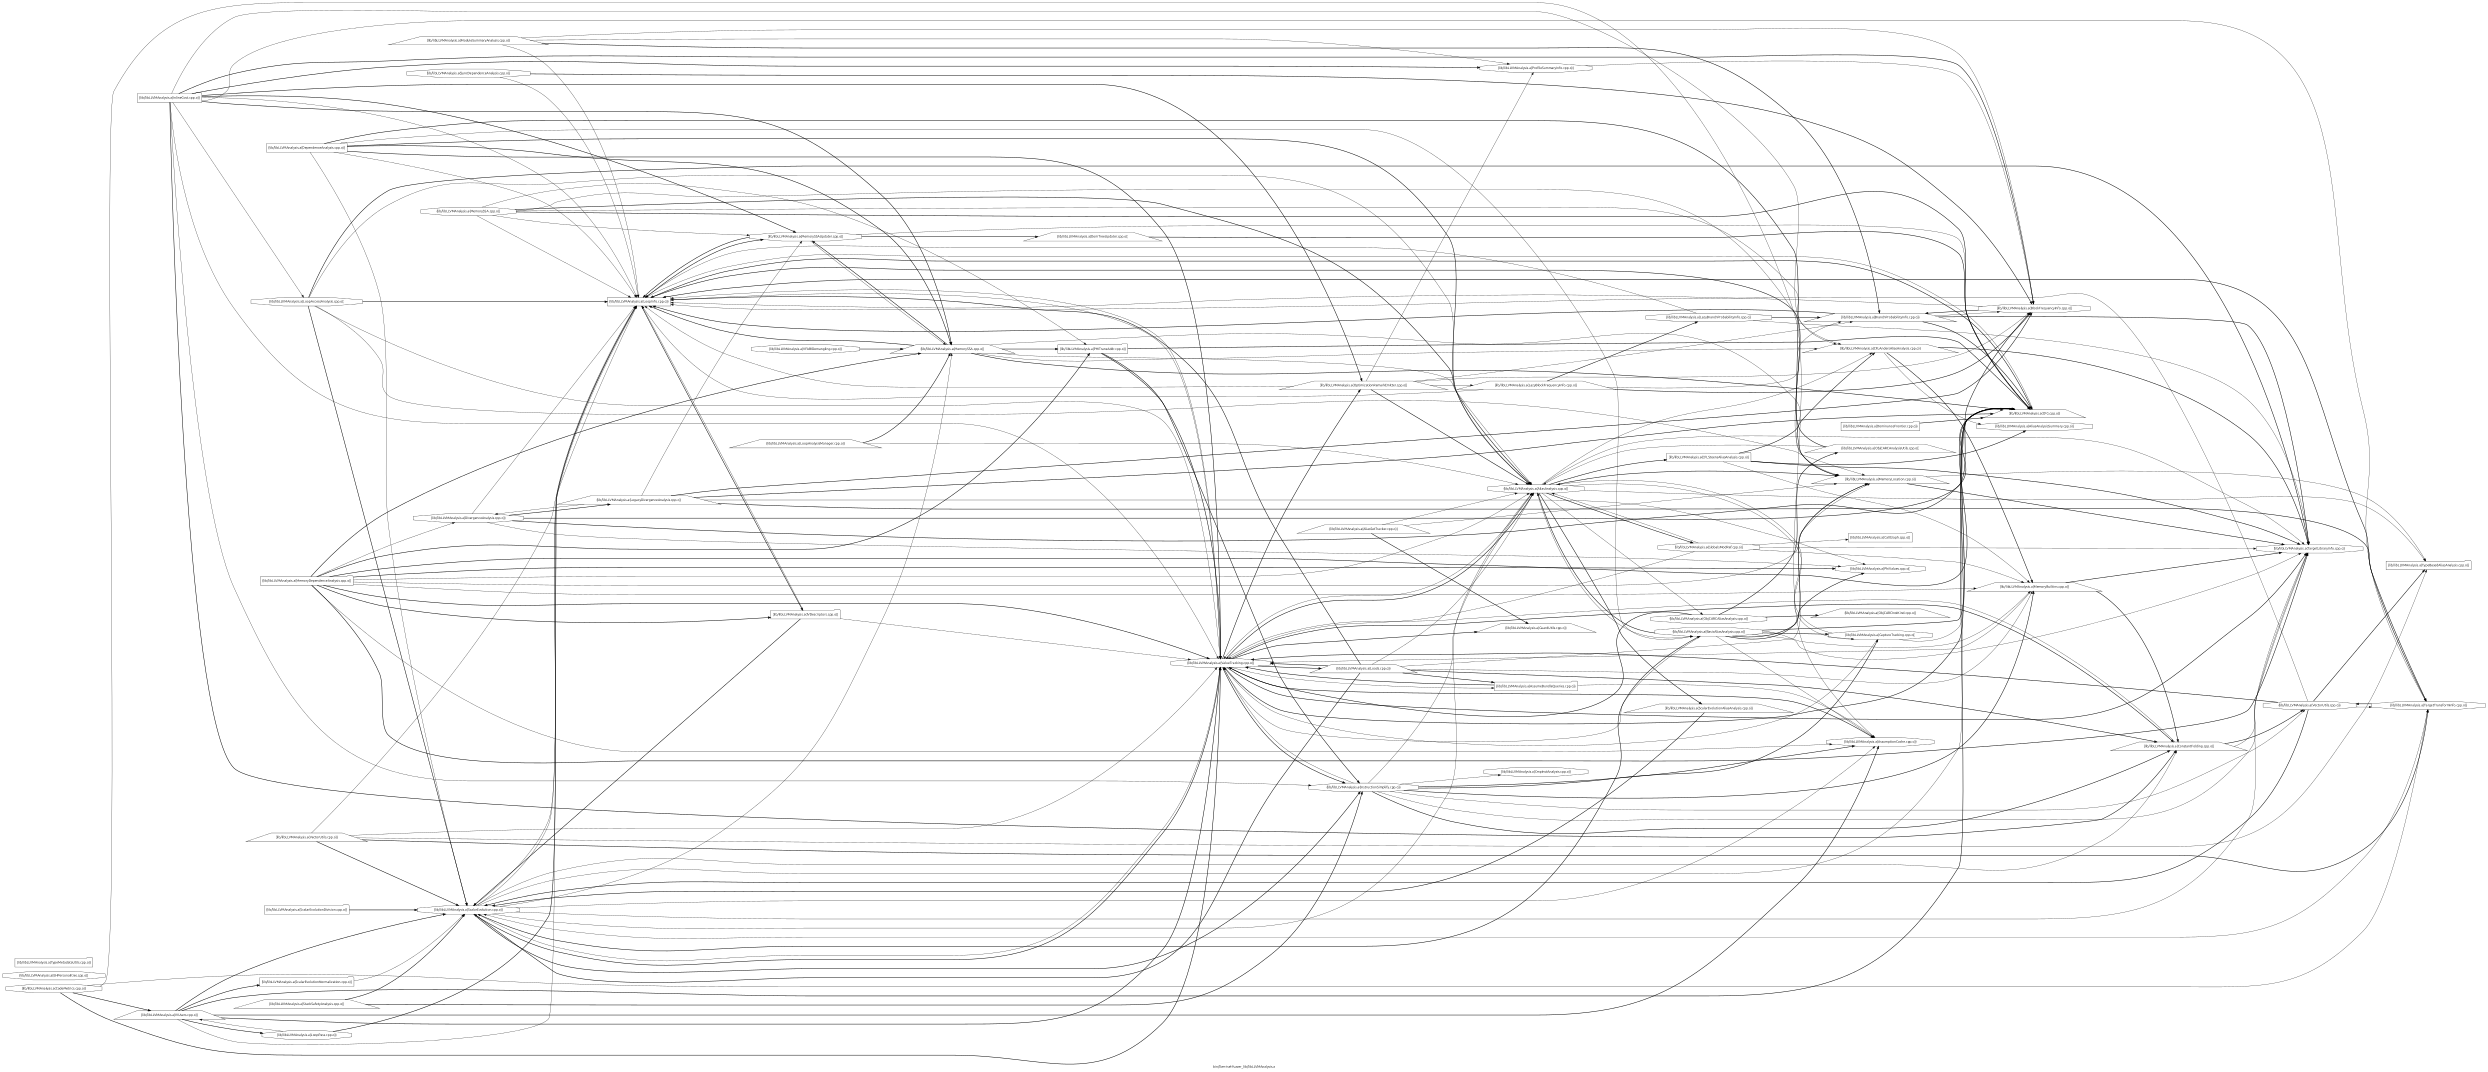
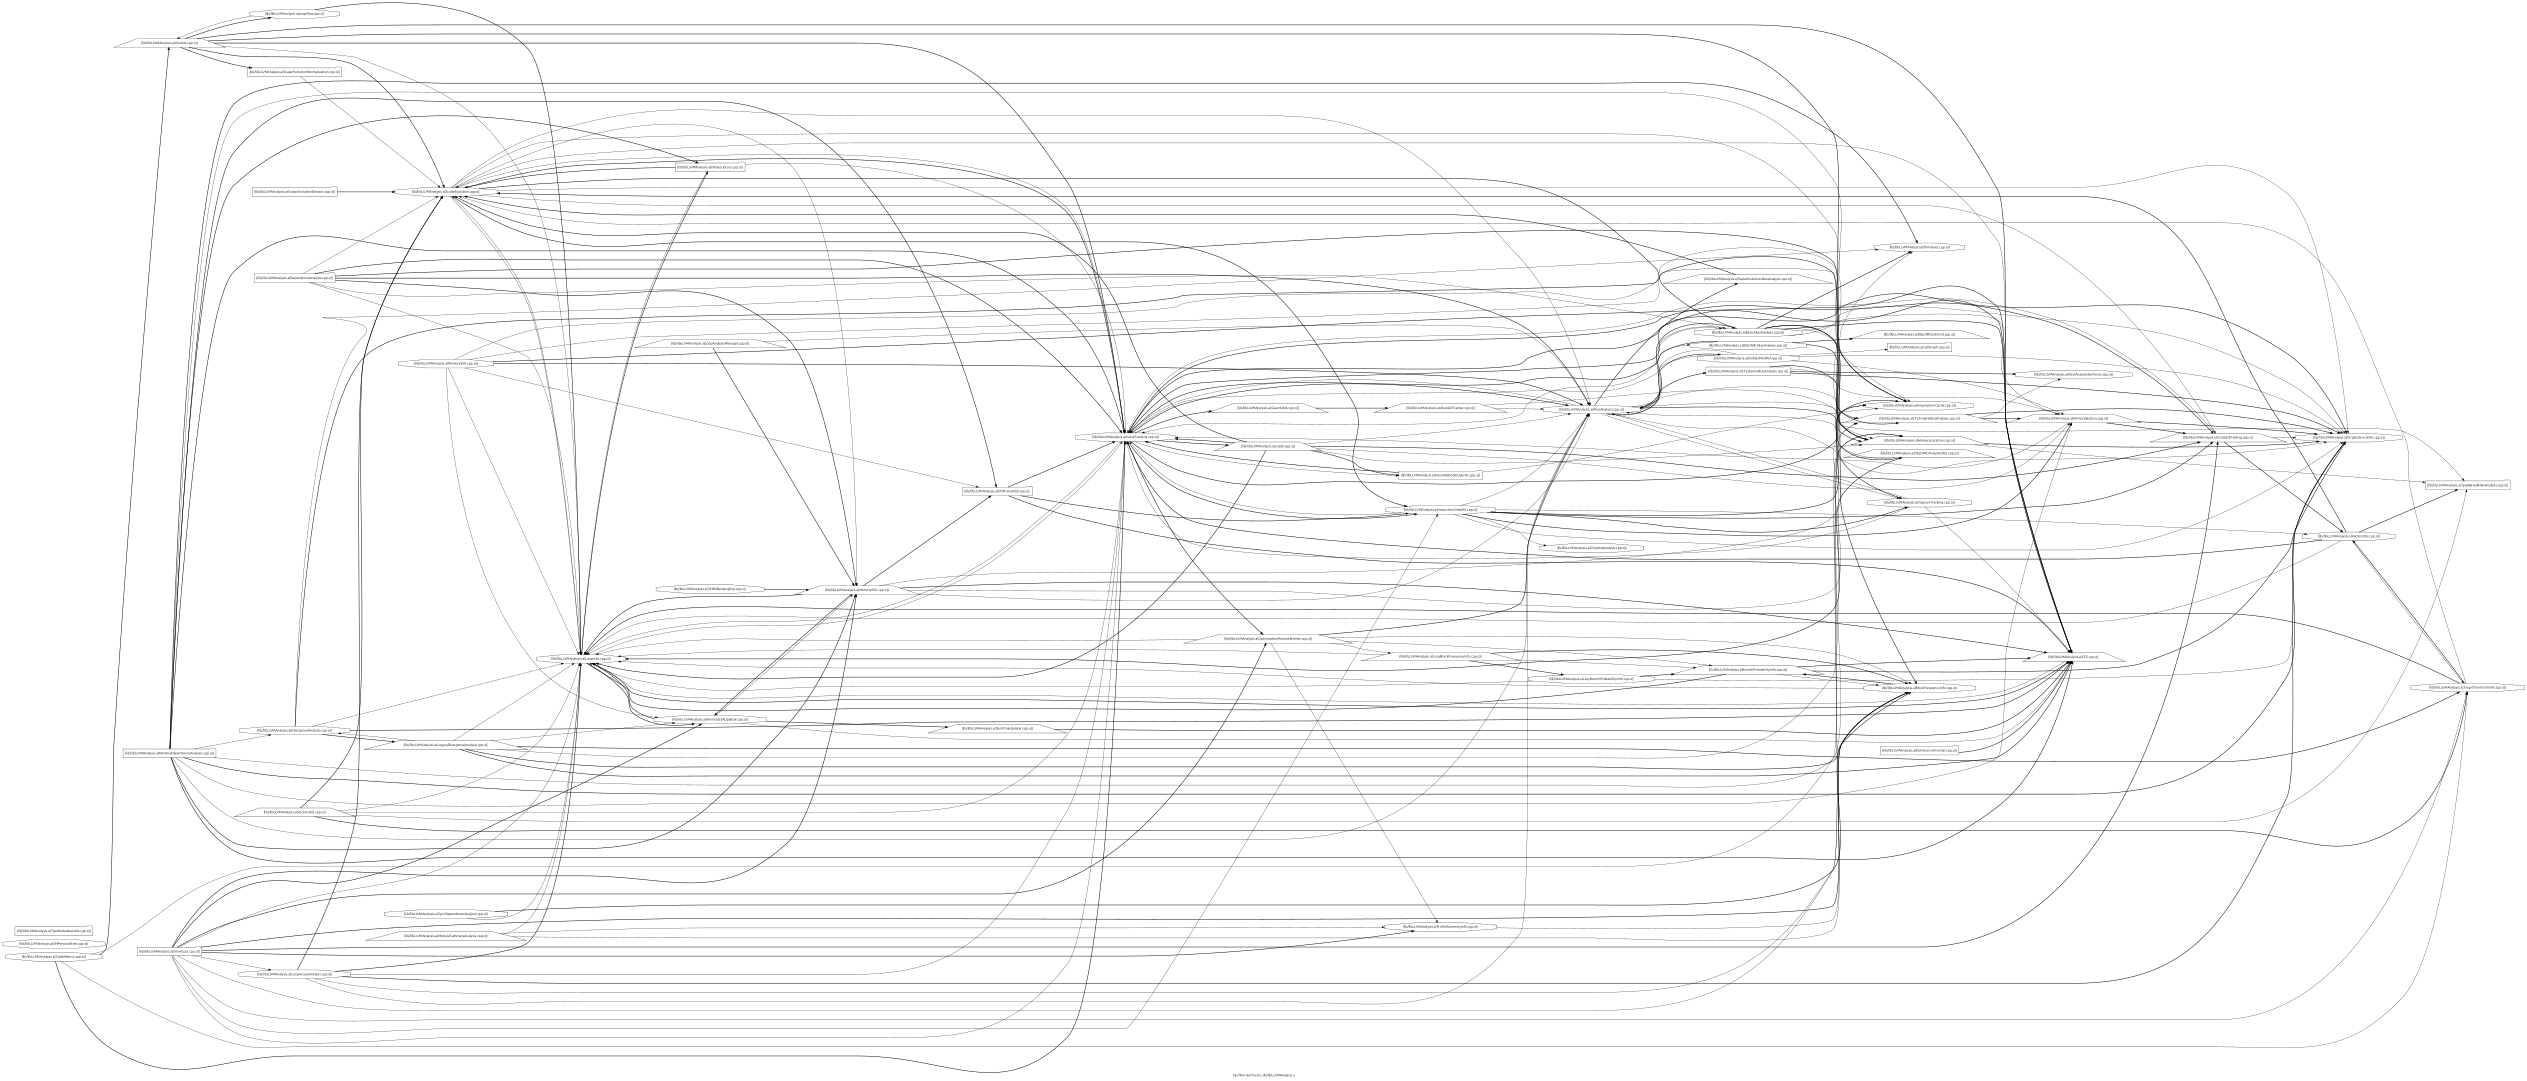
(1285, 48) -> none
(639, 302) -> (581, 659)
(1445, 576) -> (1351, 408)
none -> (513, 703)
(307, 1004) -> none
